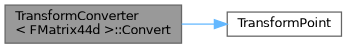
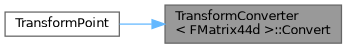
(198, 24) -> (136, 24)
